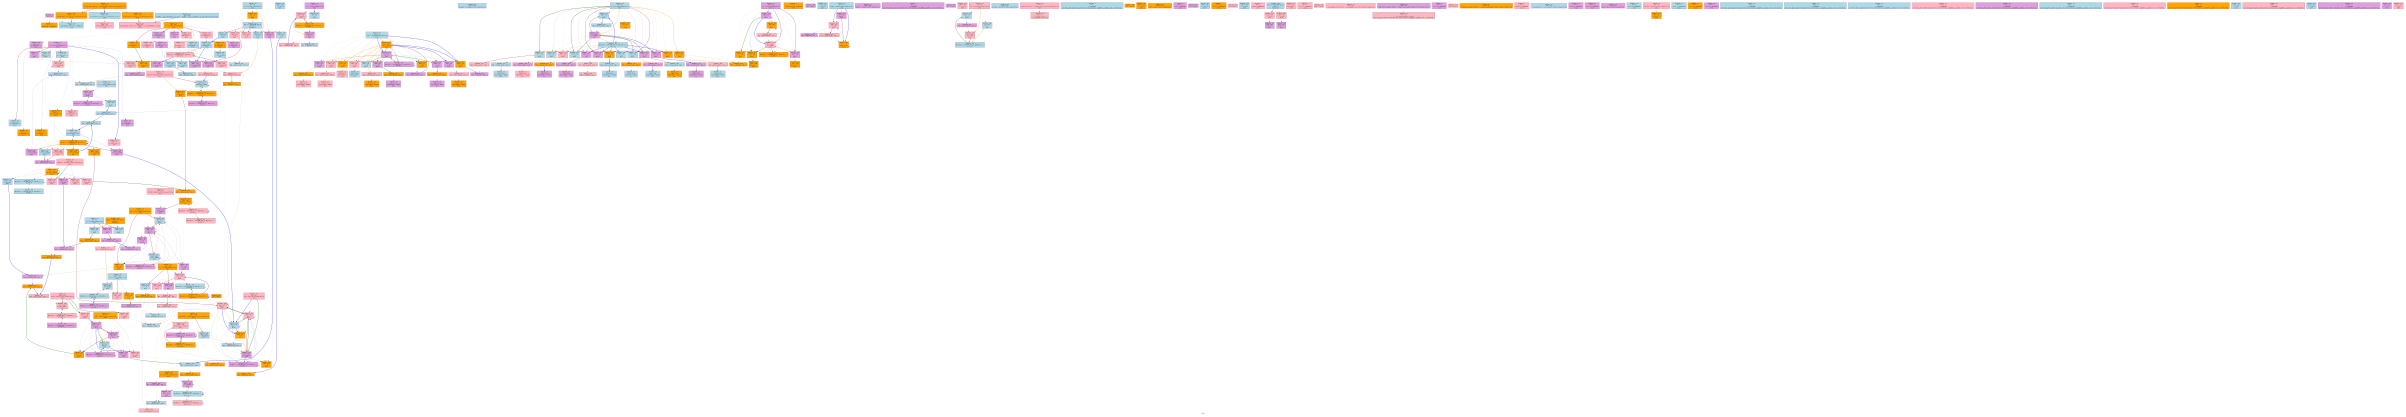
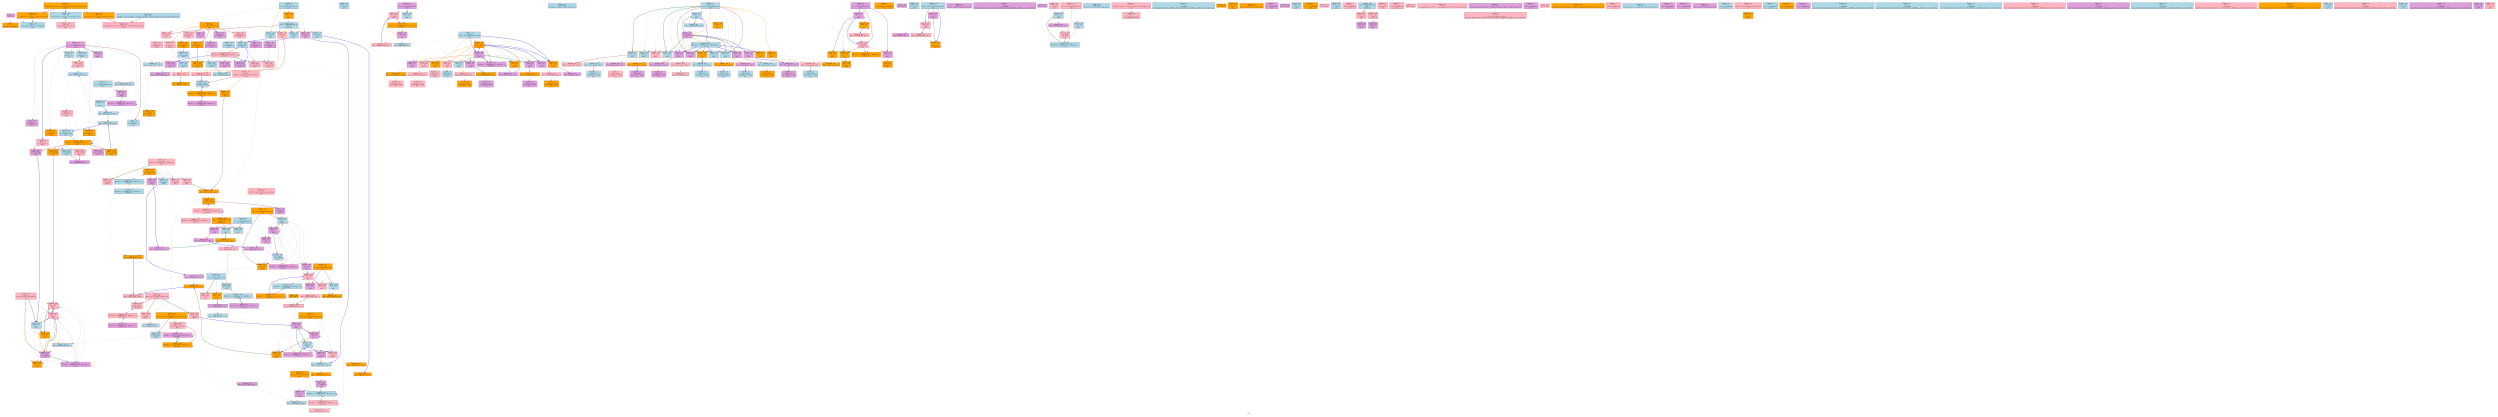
(235, 55) -> (269, 70)
